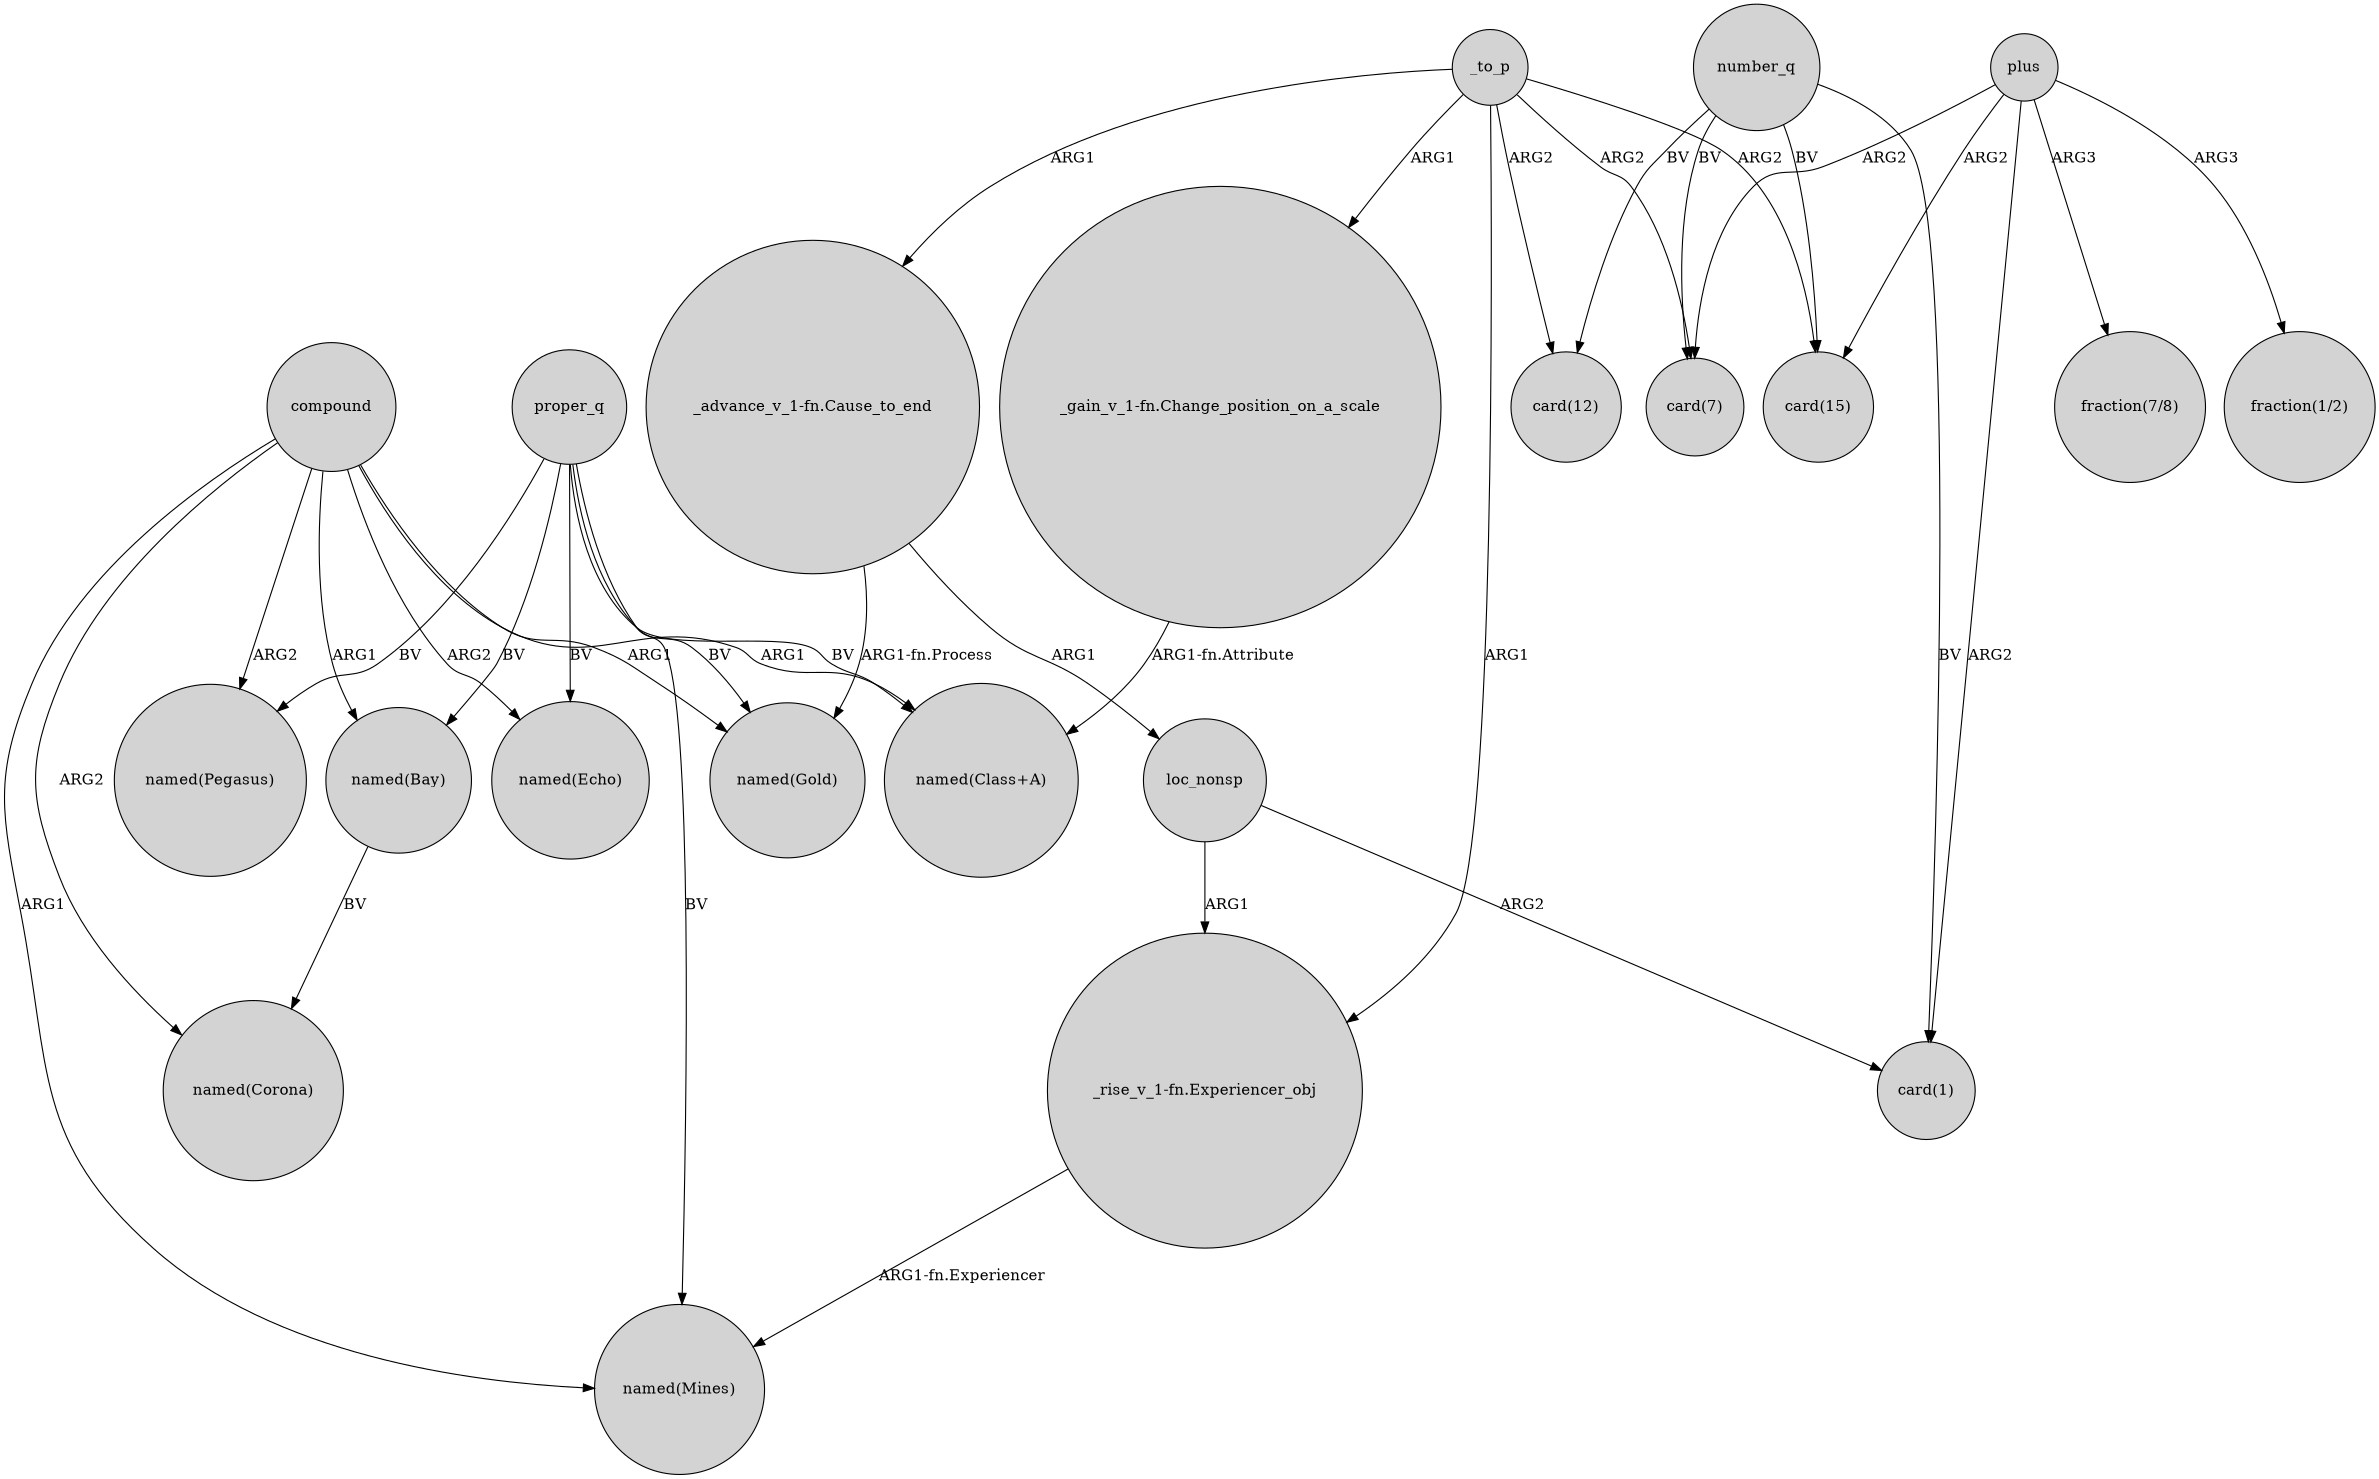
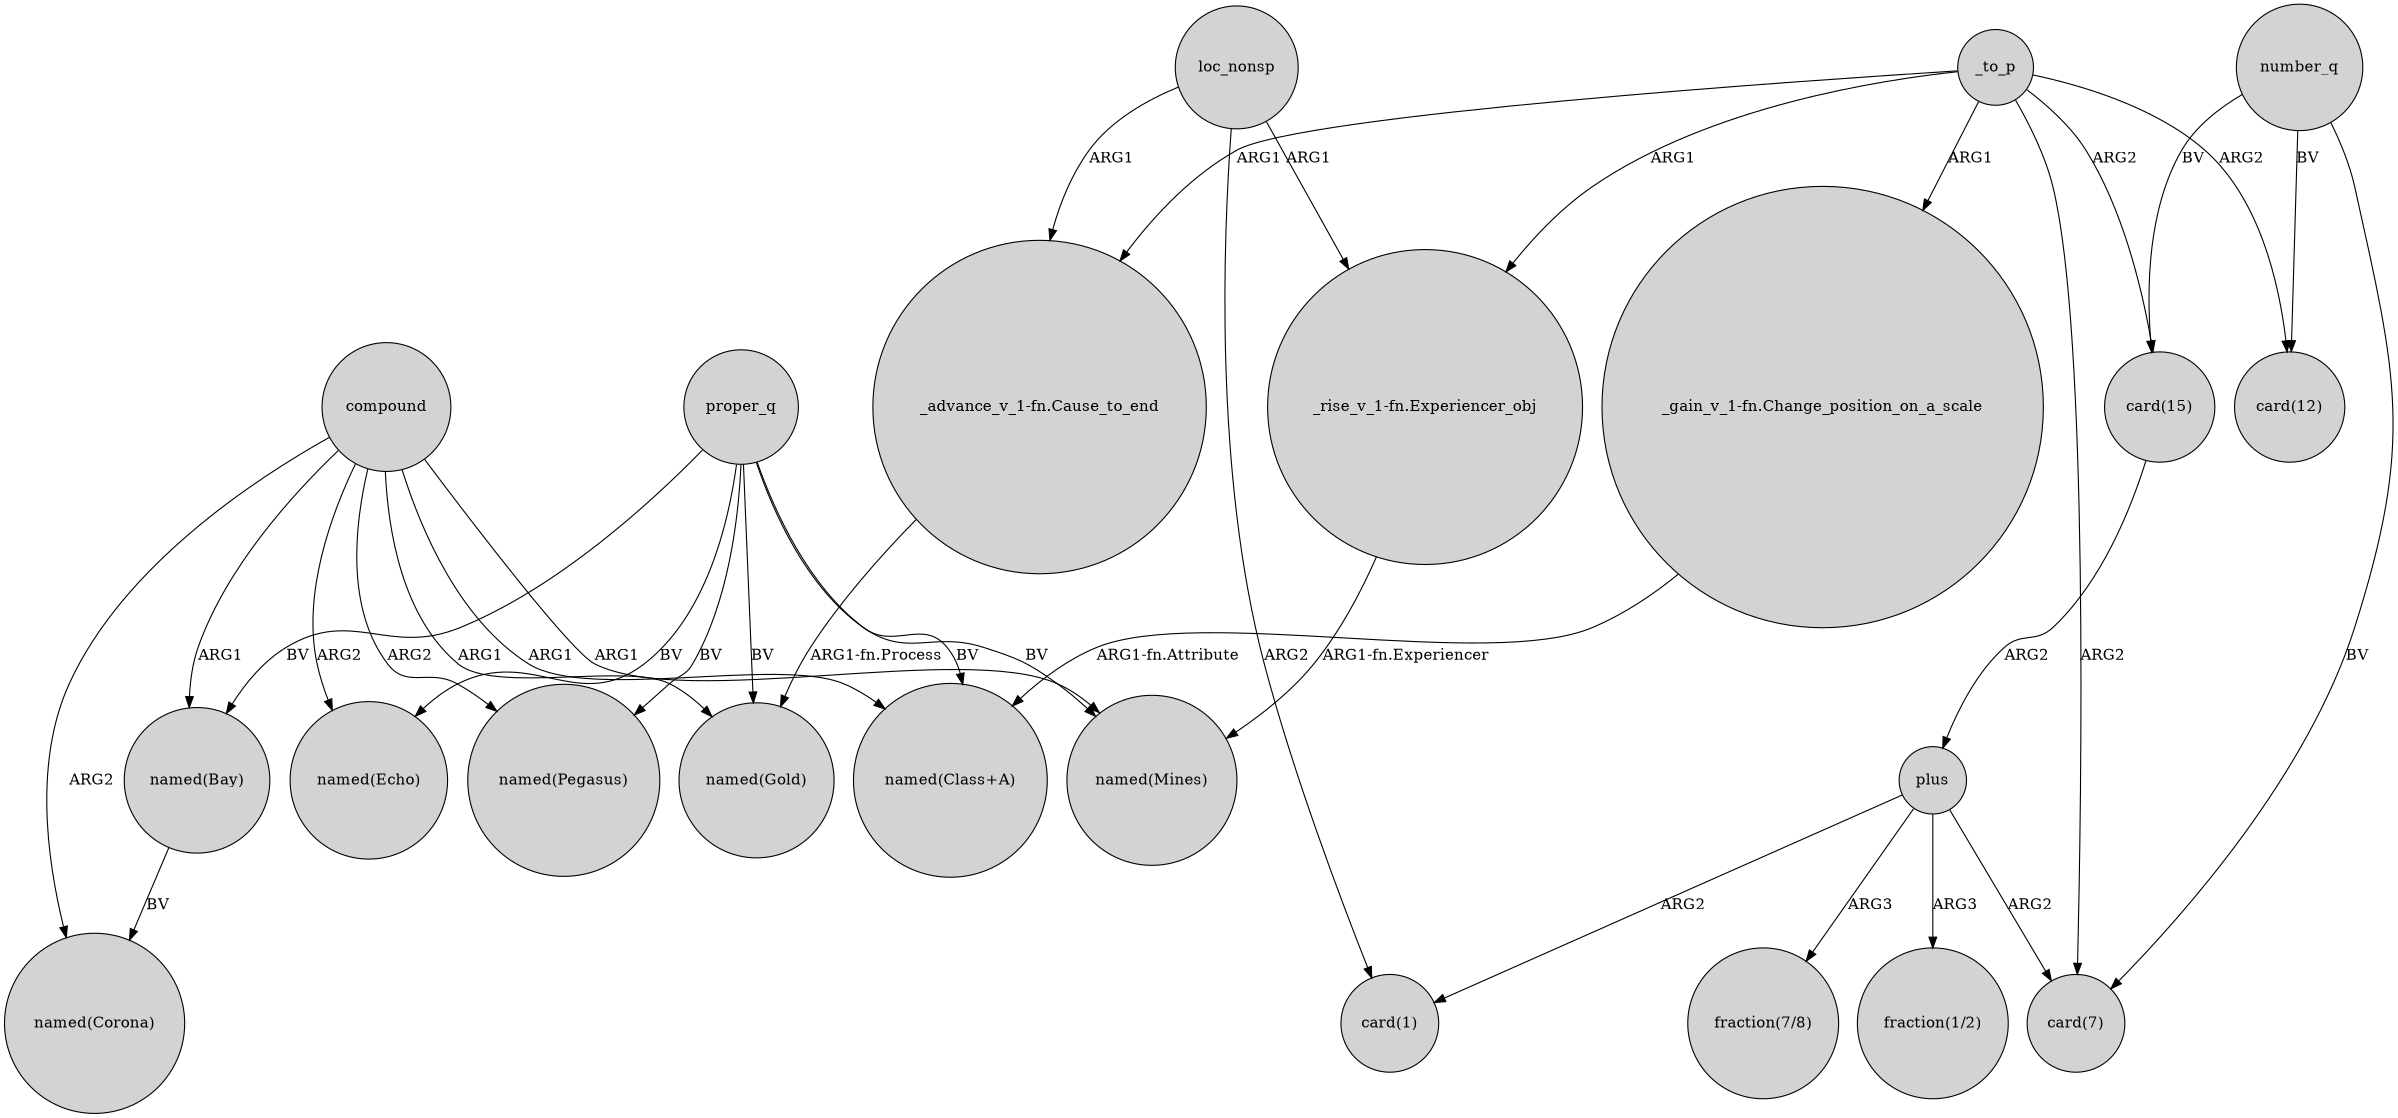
(1918, 225) -> (2064, 616)
(1940, 531) -> none
(1021, 649) -> (1096, 141)
